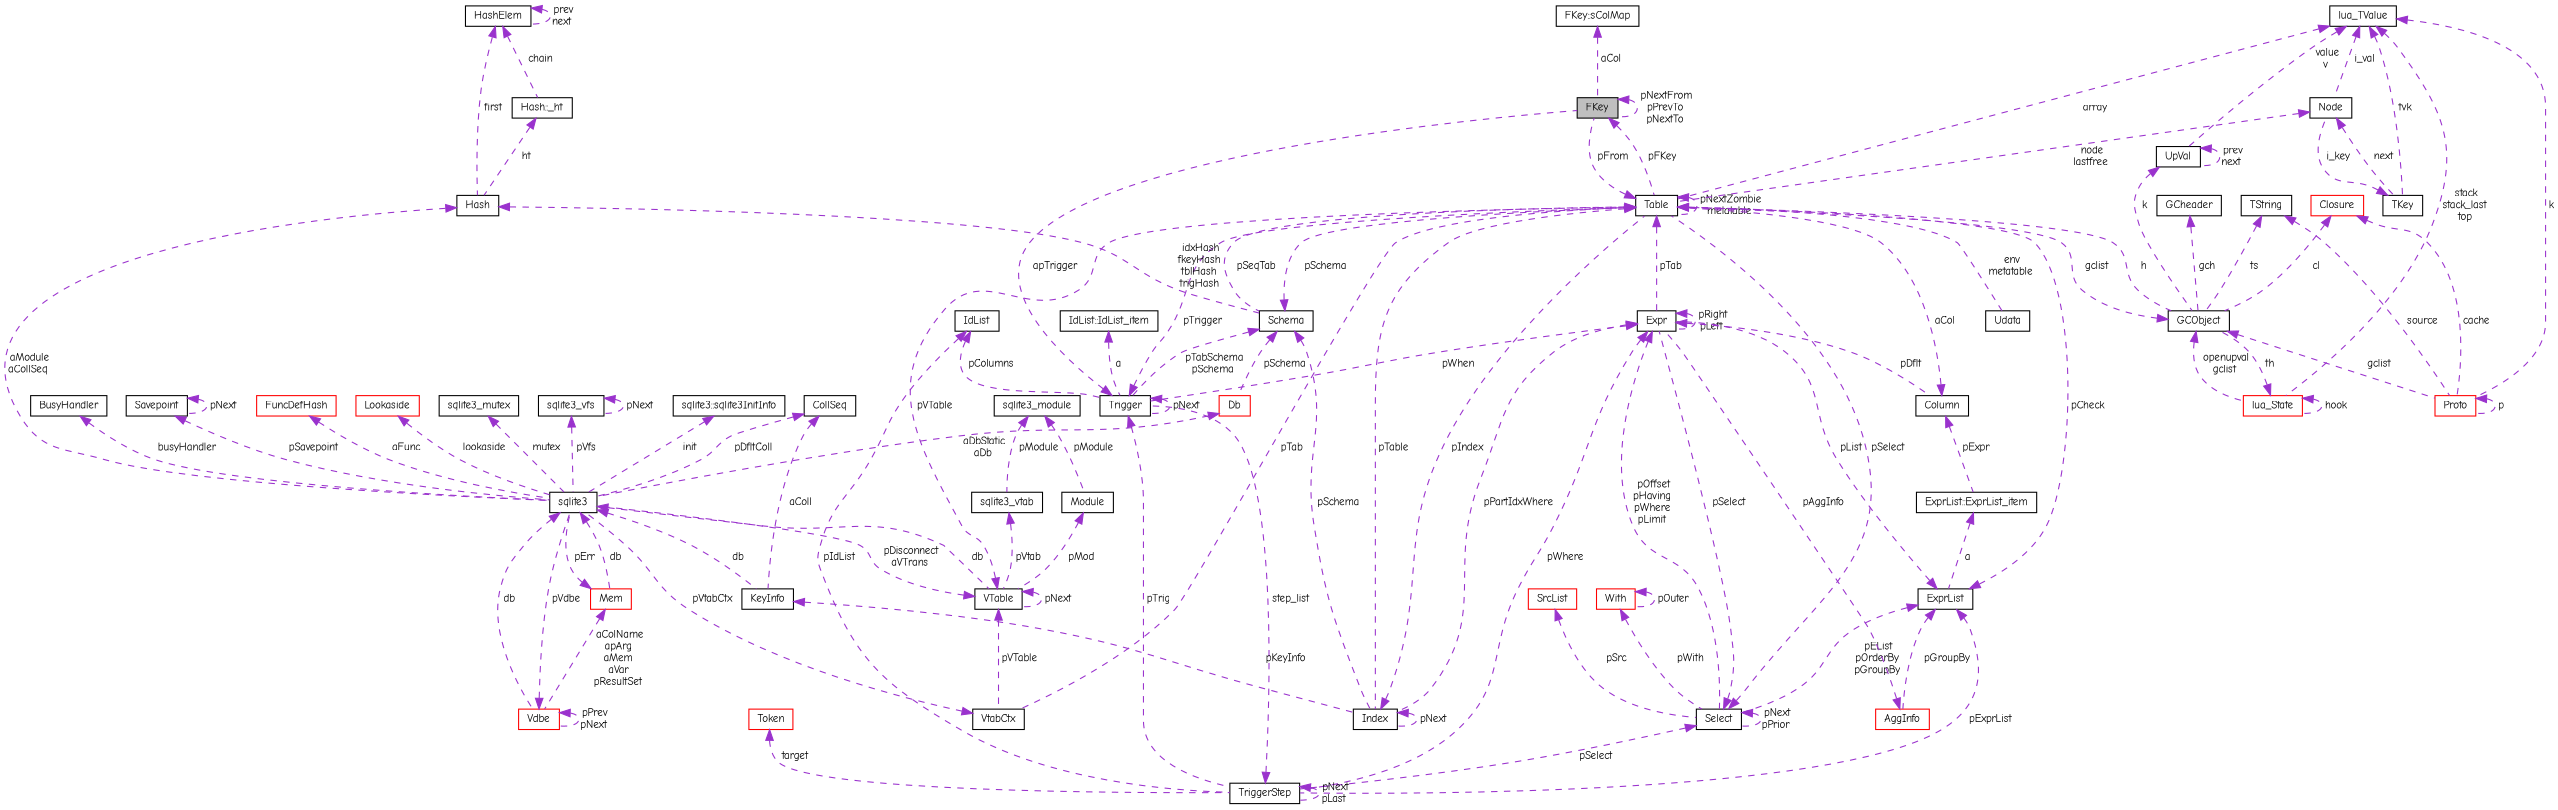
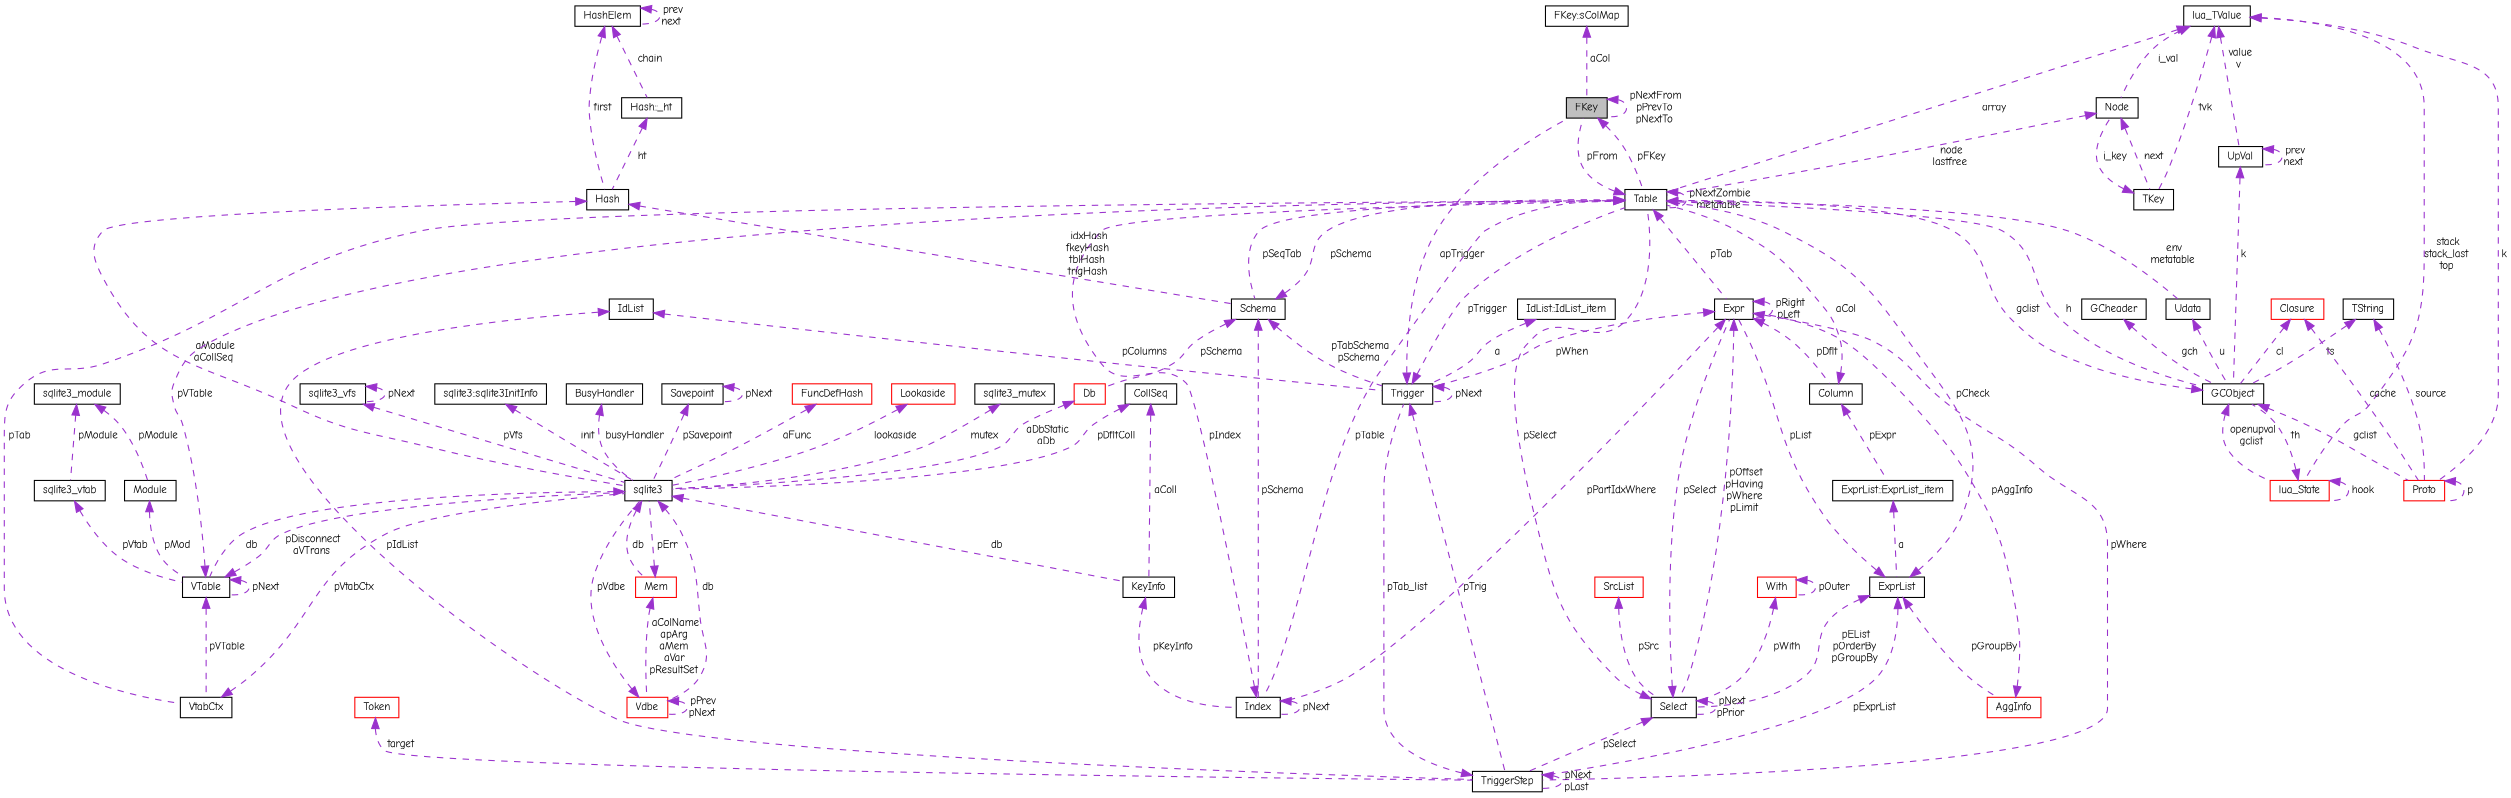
none -> (2212, 356)
(1289, 599) -> (1406, 587)
